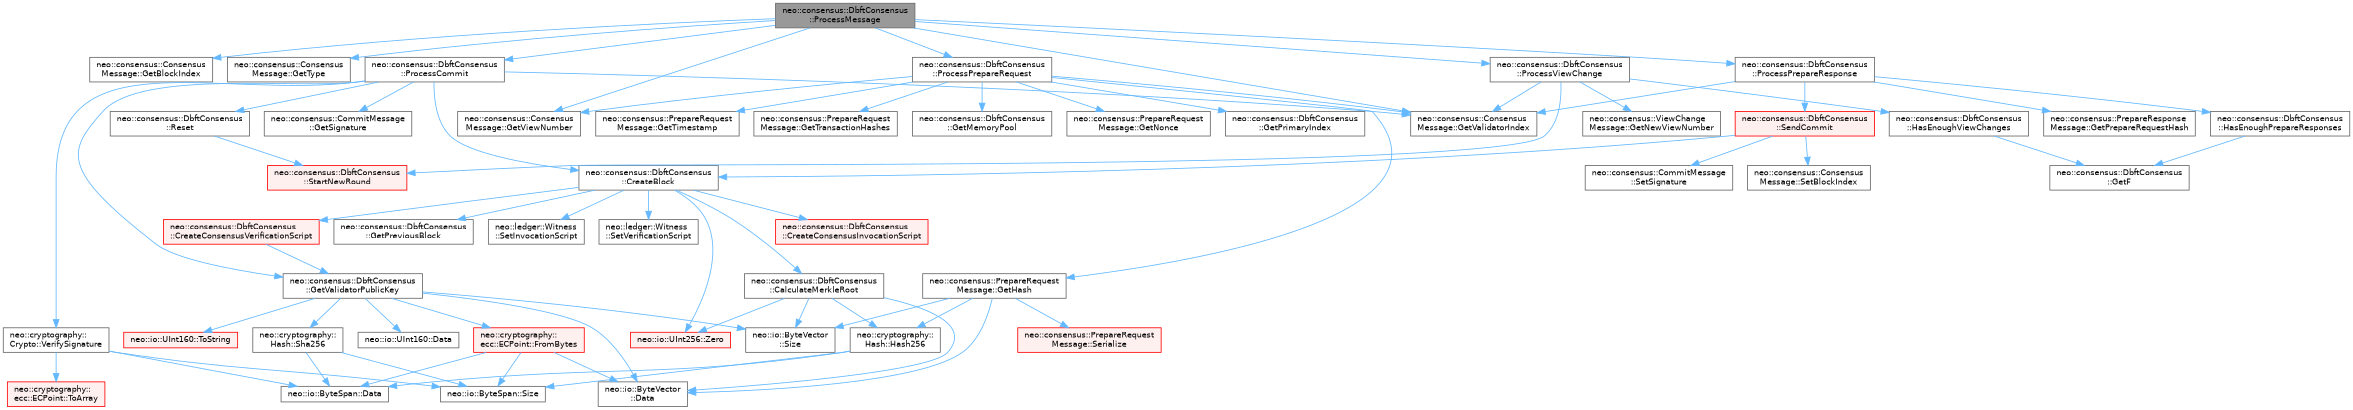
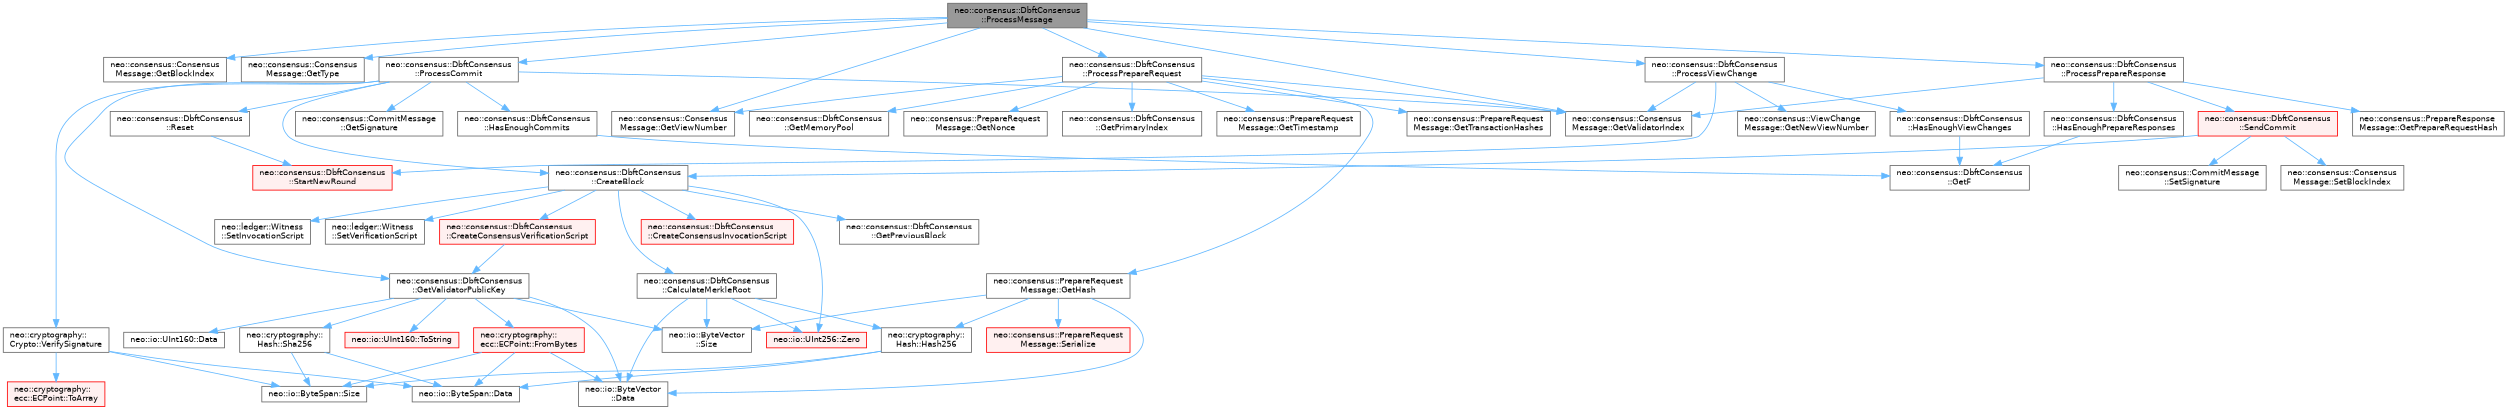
none -> (527, 124)
